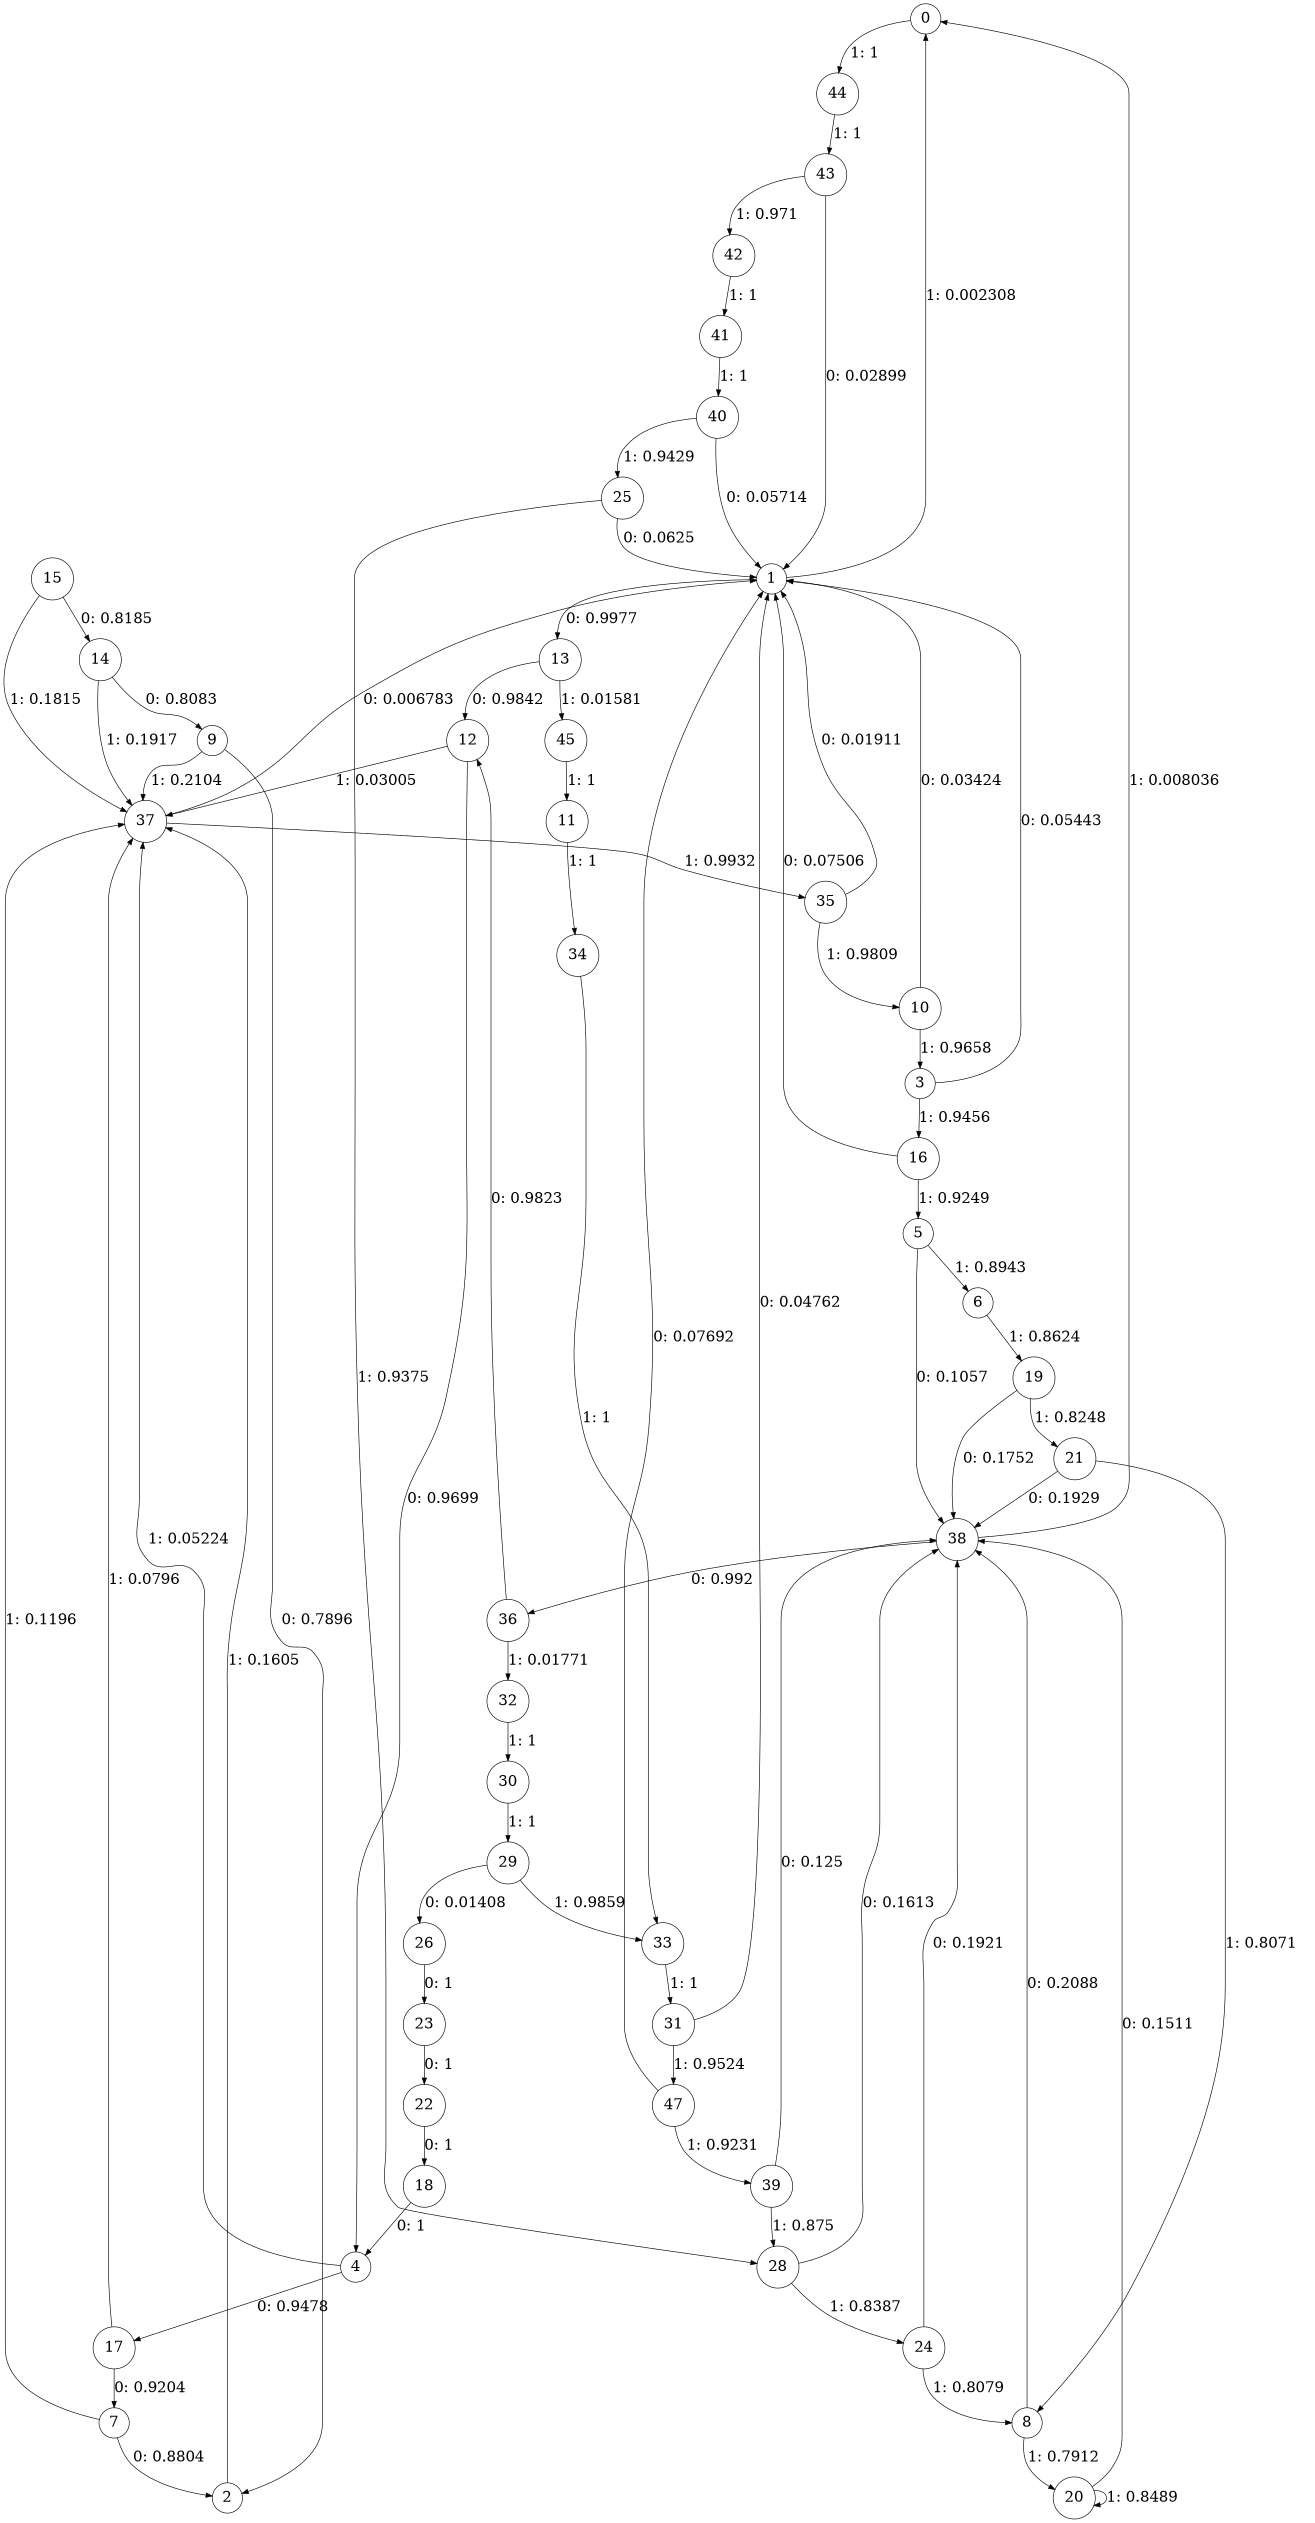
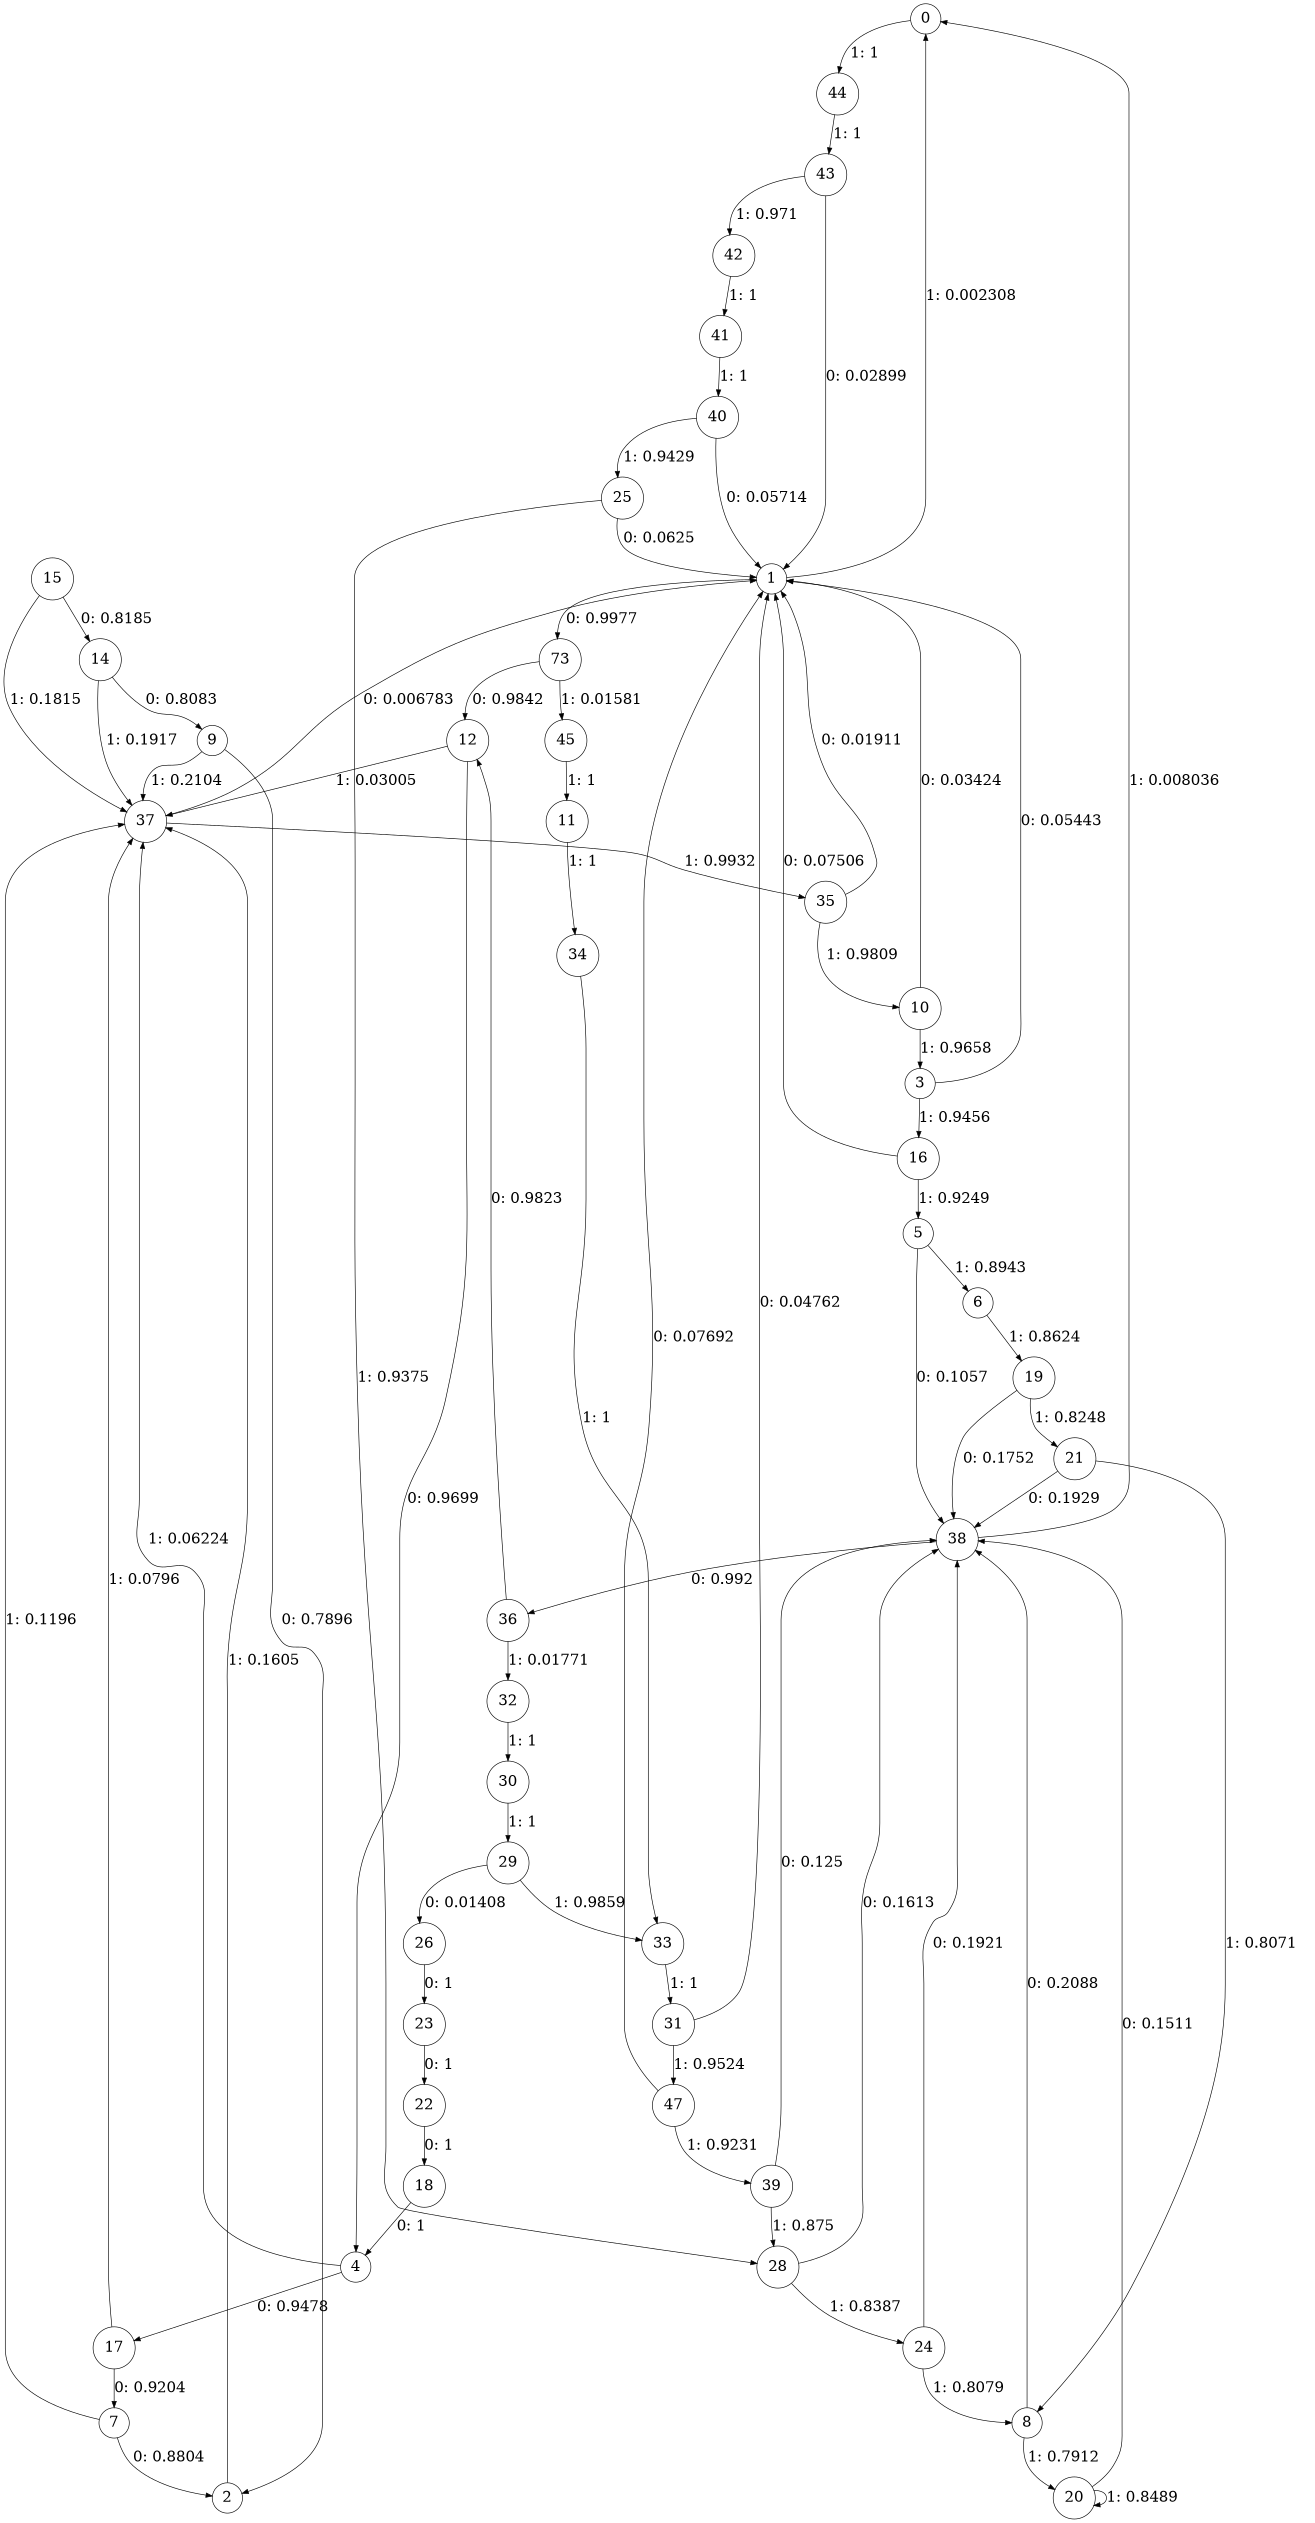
(560, 660) -> (560, 660)
(193, 1540) -> (193, 1540)
